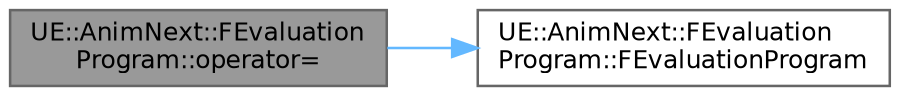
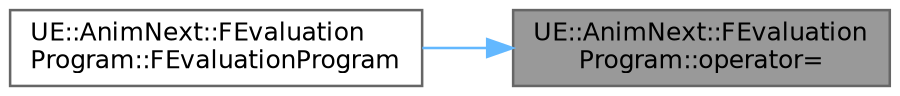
(420, 48) -> (454, 48)
